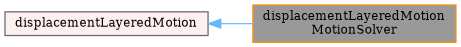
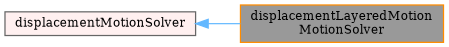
(107, 24) -> (100, 24)
